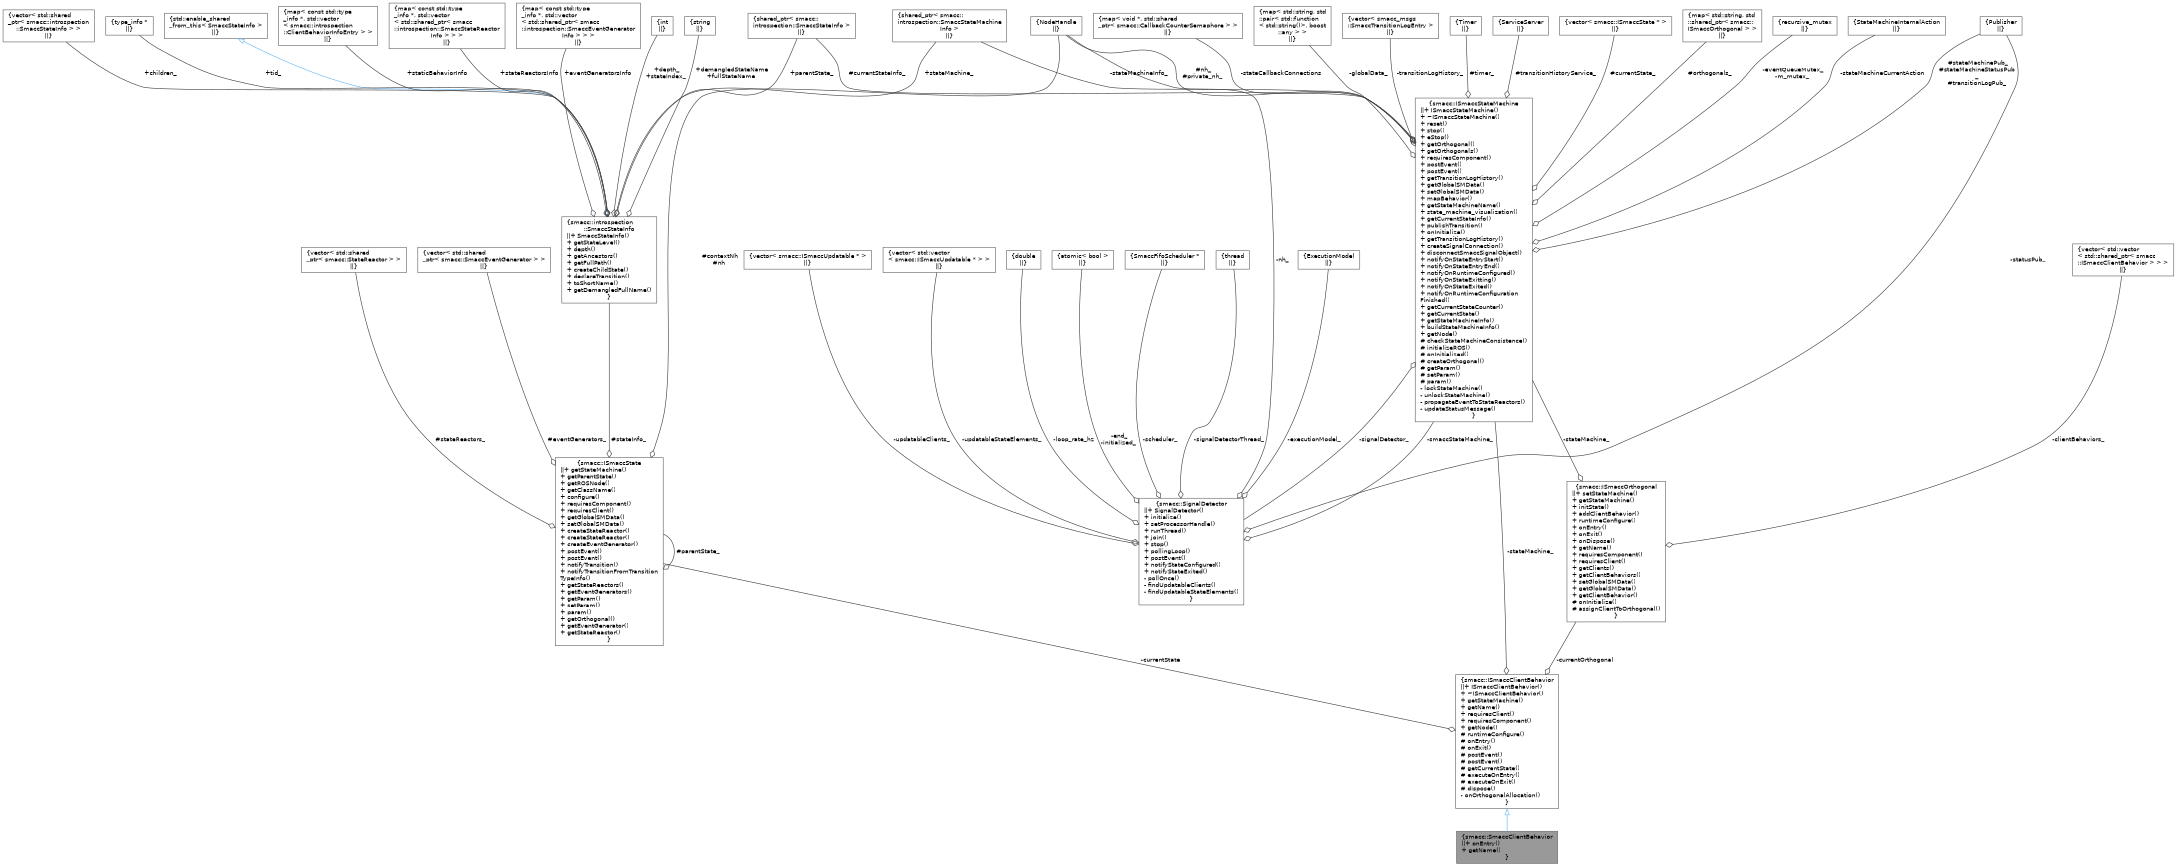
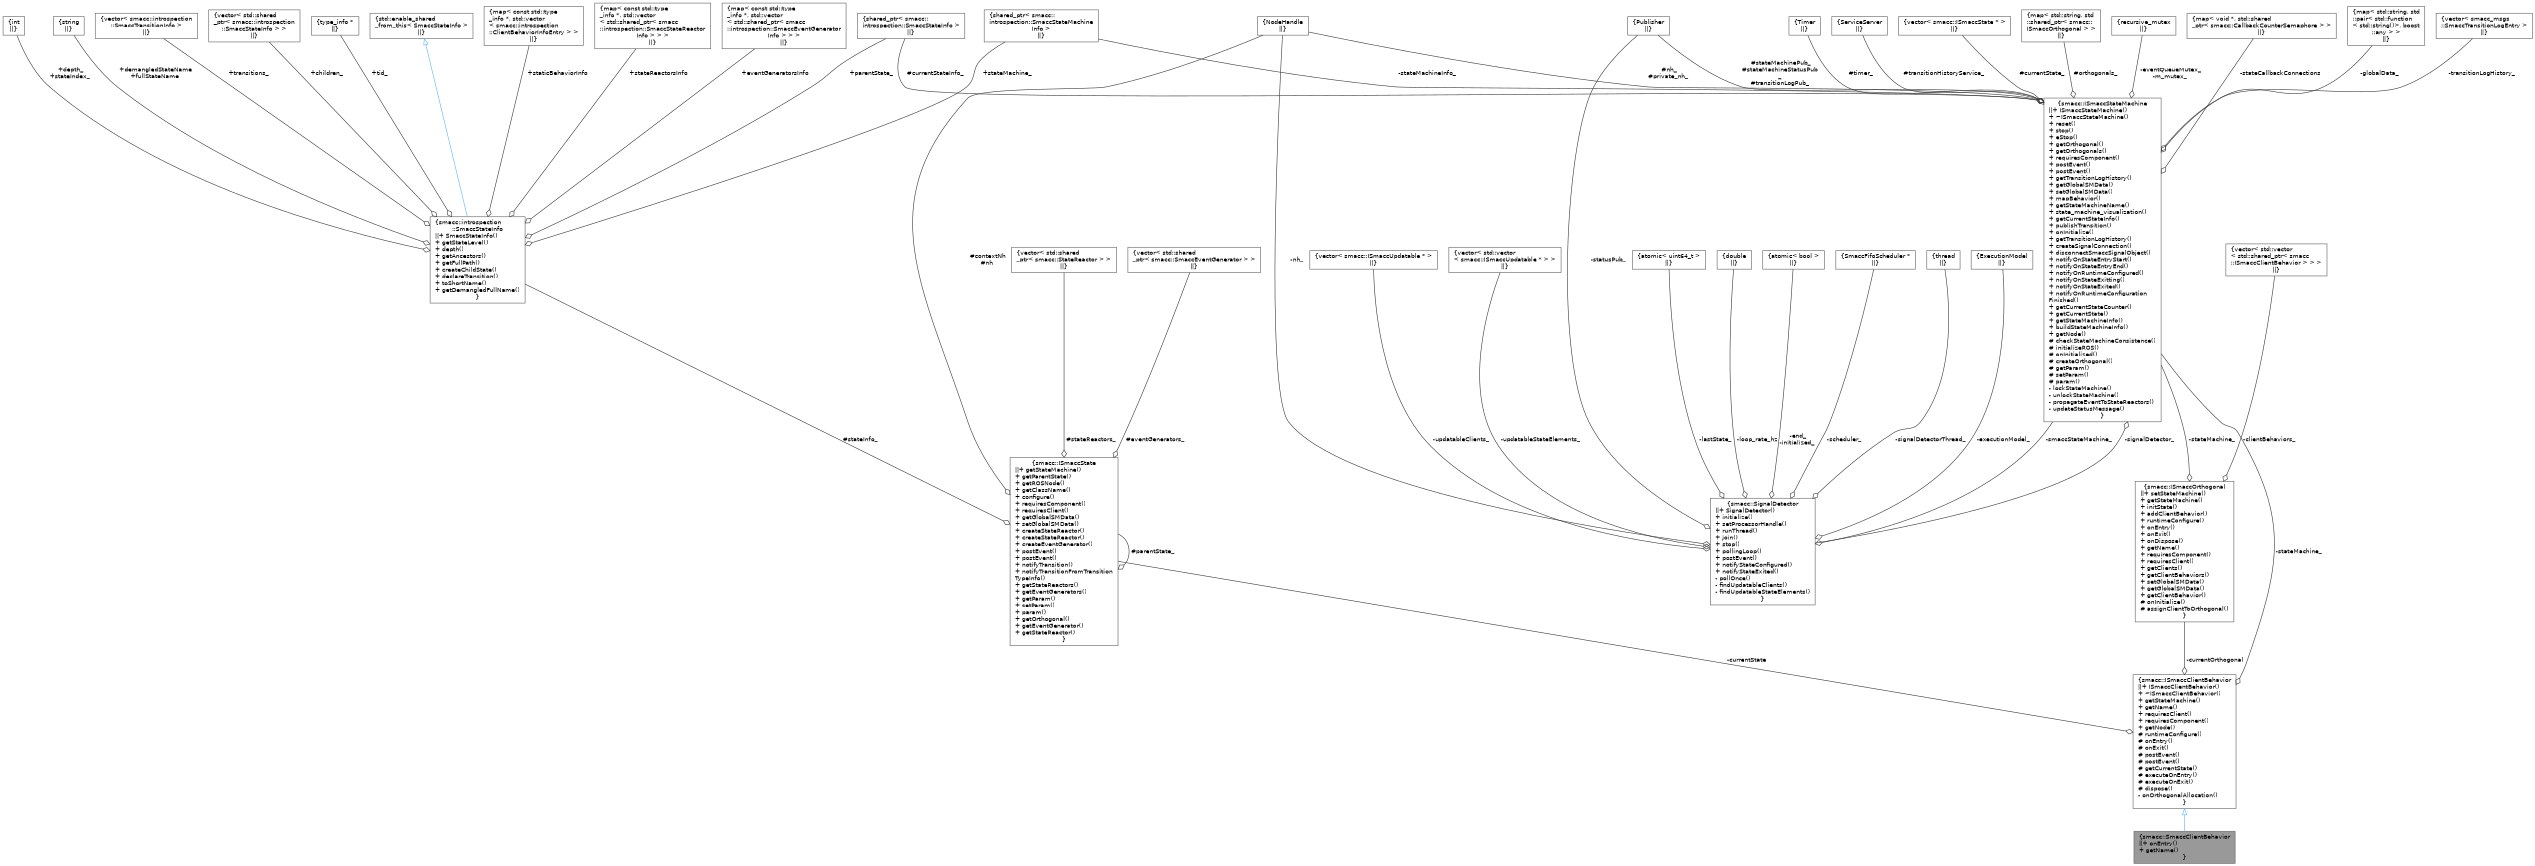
none -> (146, 26)
(1897, 26) -> none
none -> (1669, 260)
